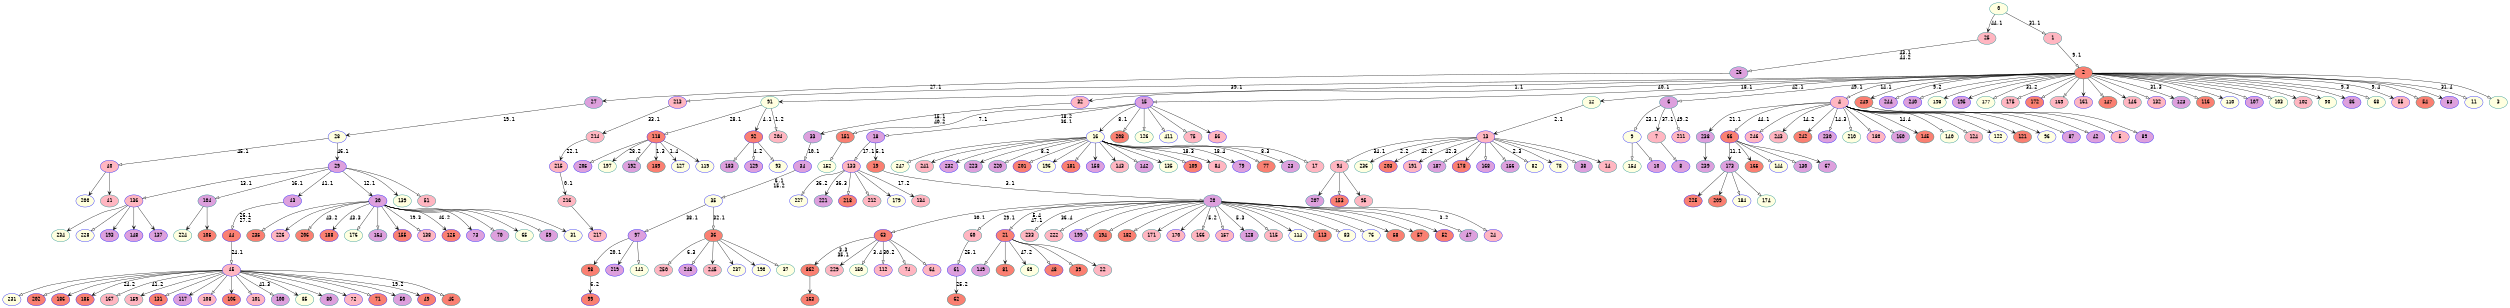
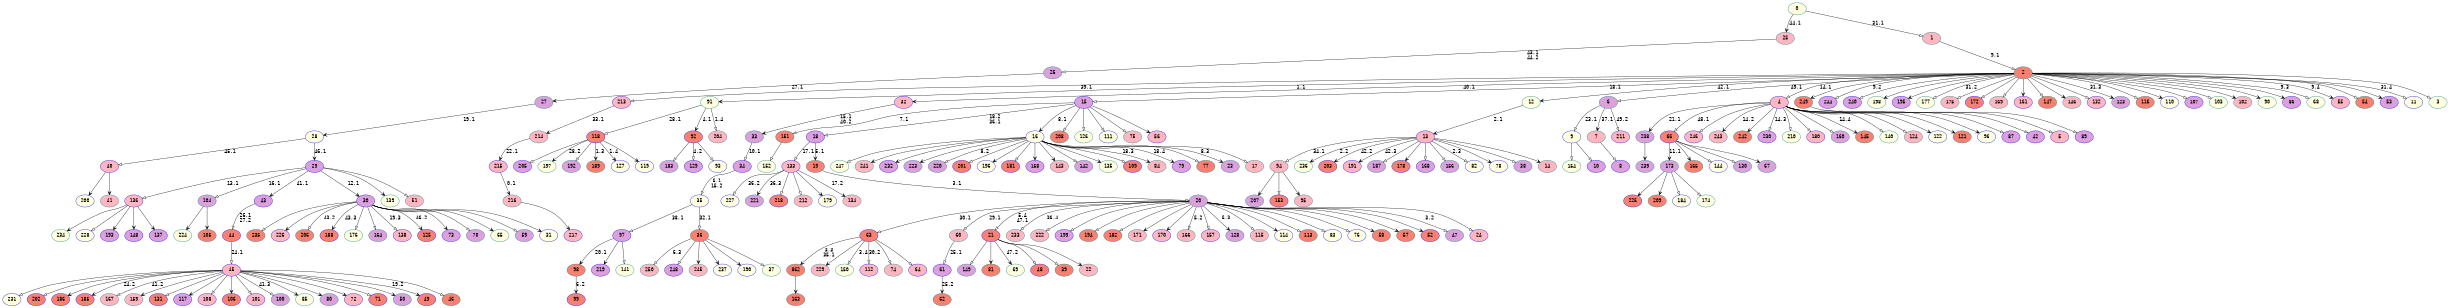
(779, 120) -> (719, 120)
(1764, 120) -> (1703, 120)
(1168, 137) -> (1108, 137)
(402, 236) -> none
